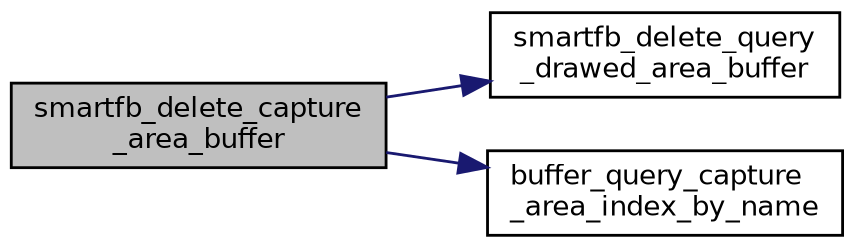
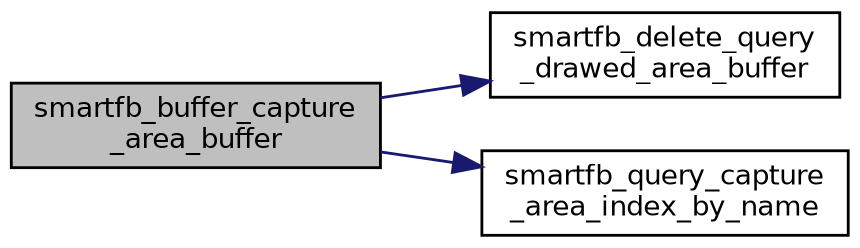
(199, 125) -> (196, 125)
(665, 193) -> (665, 193)
